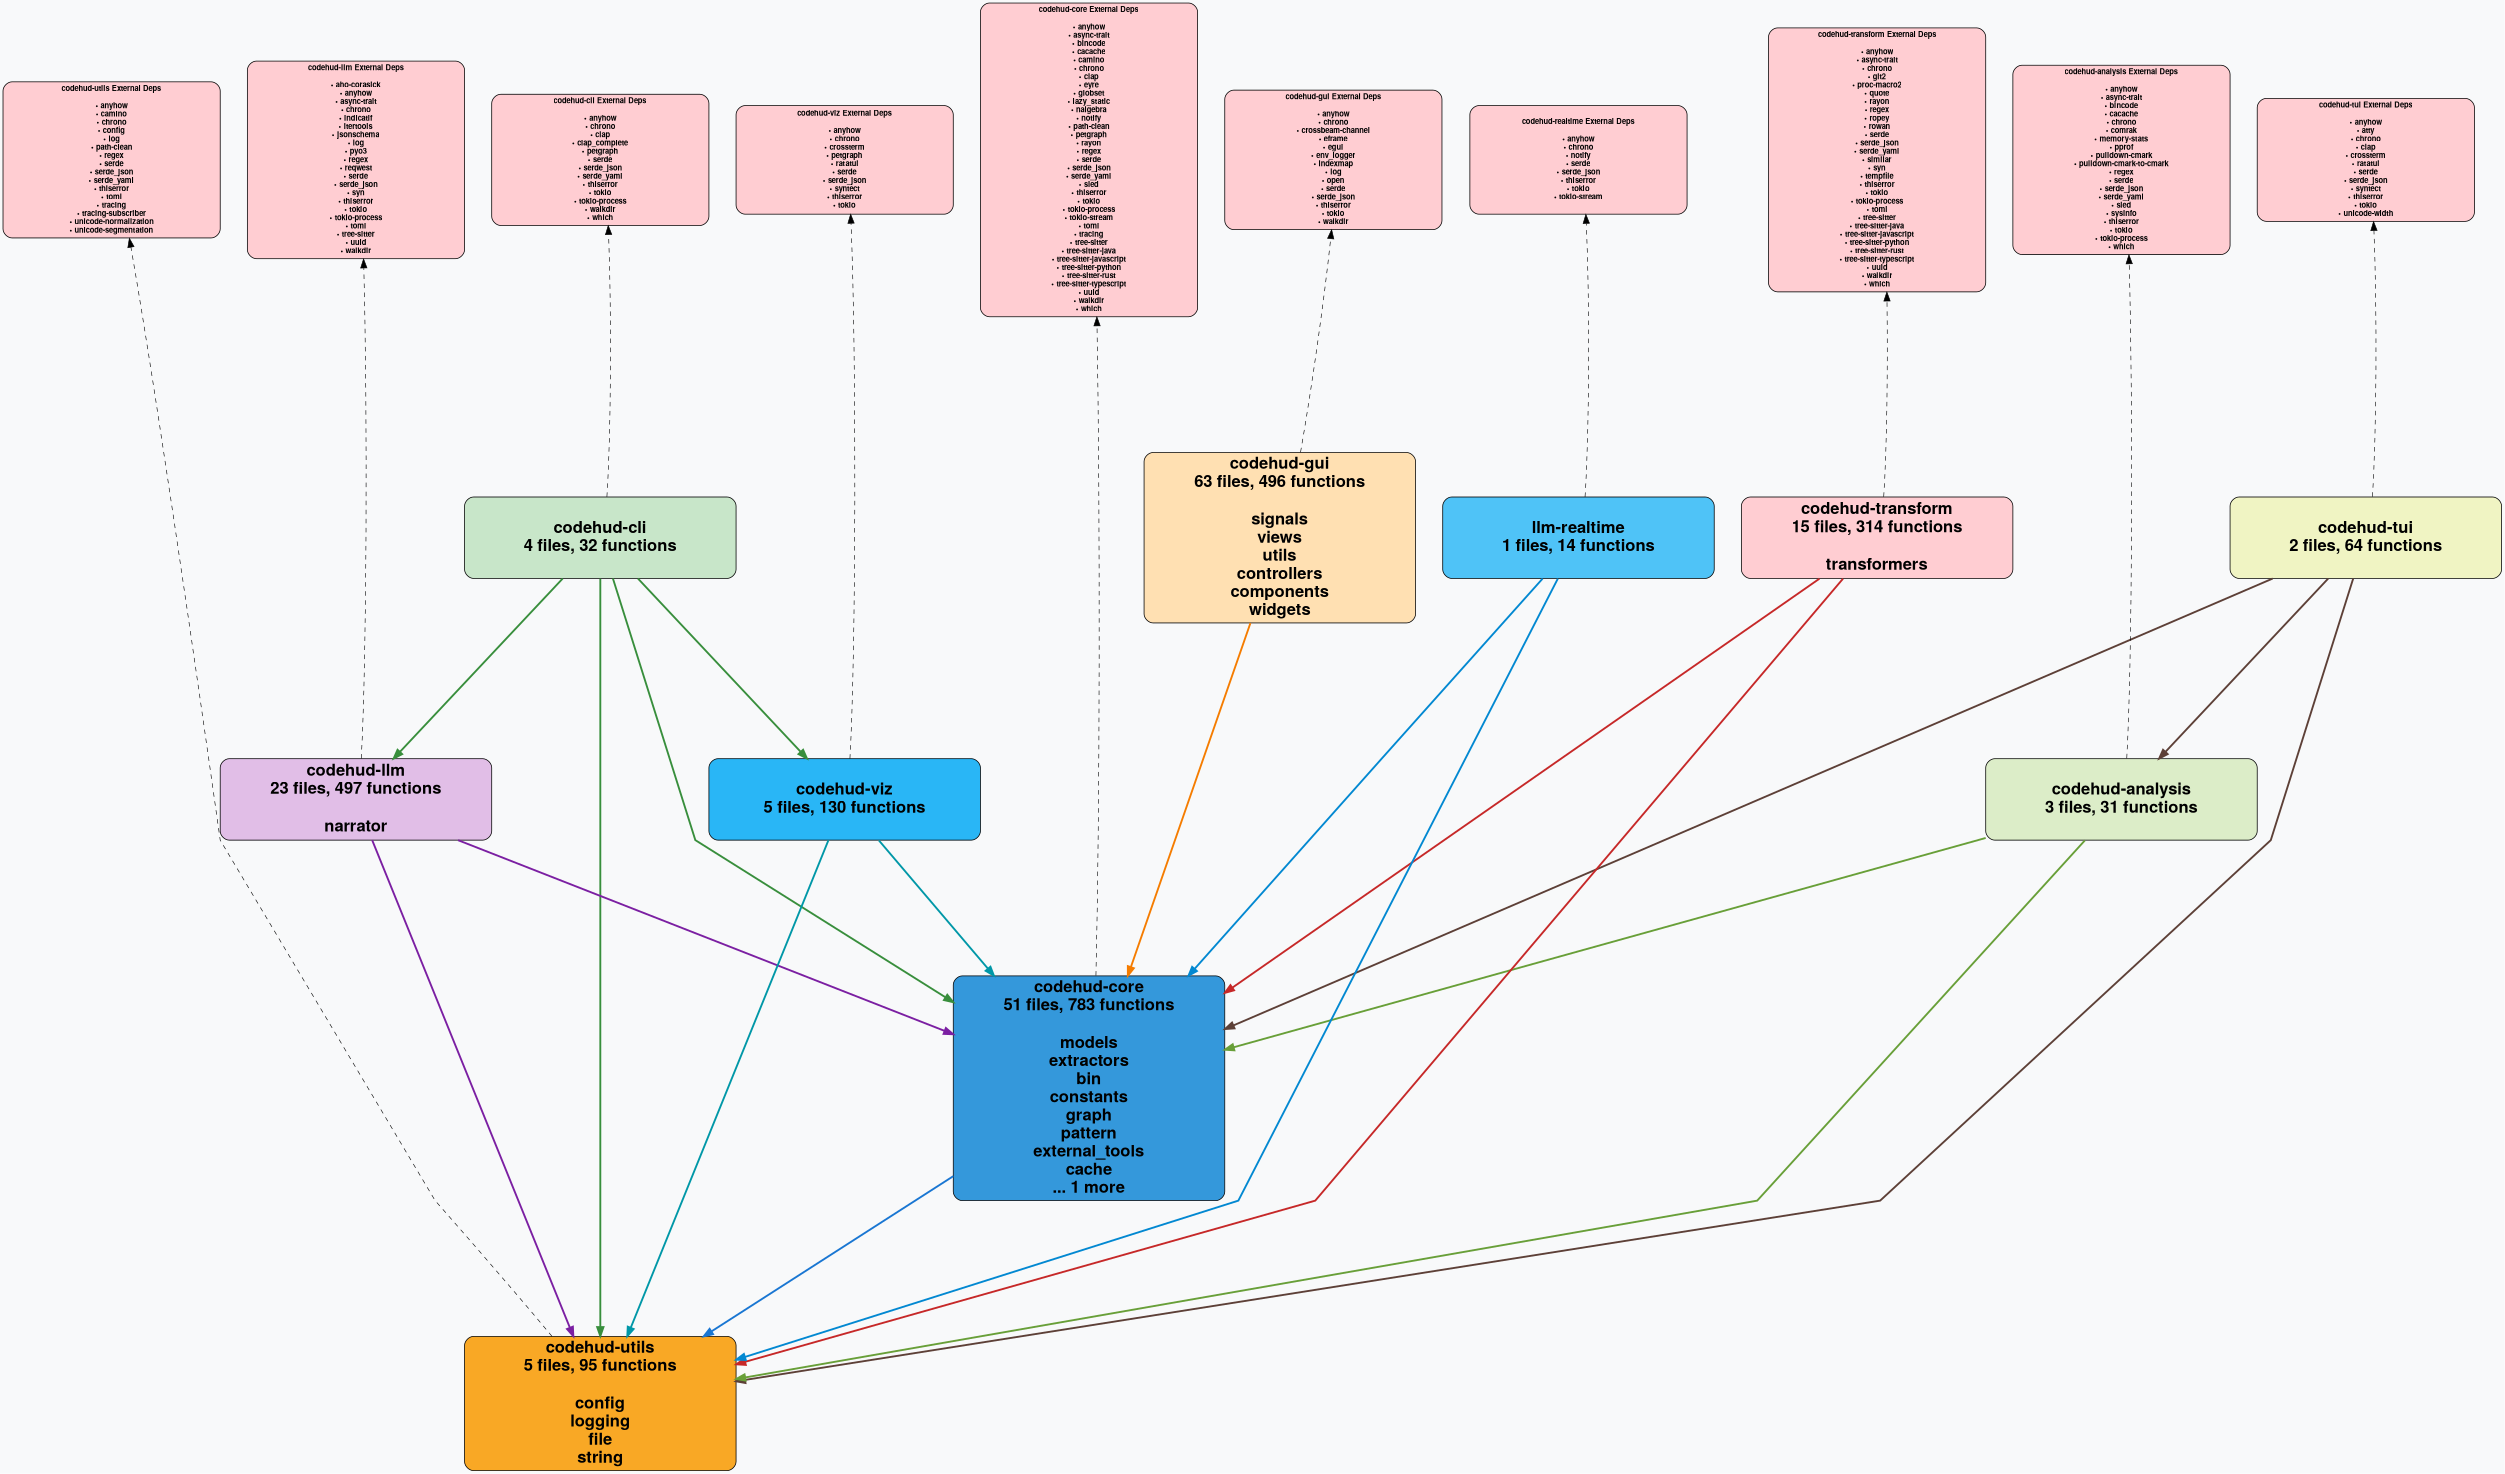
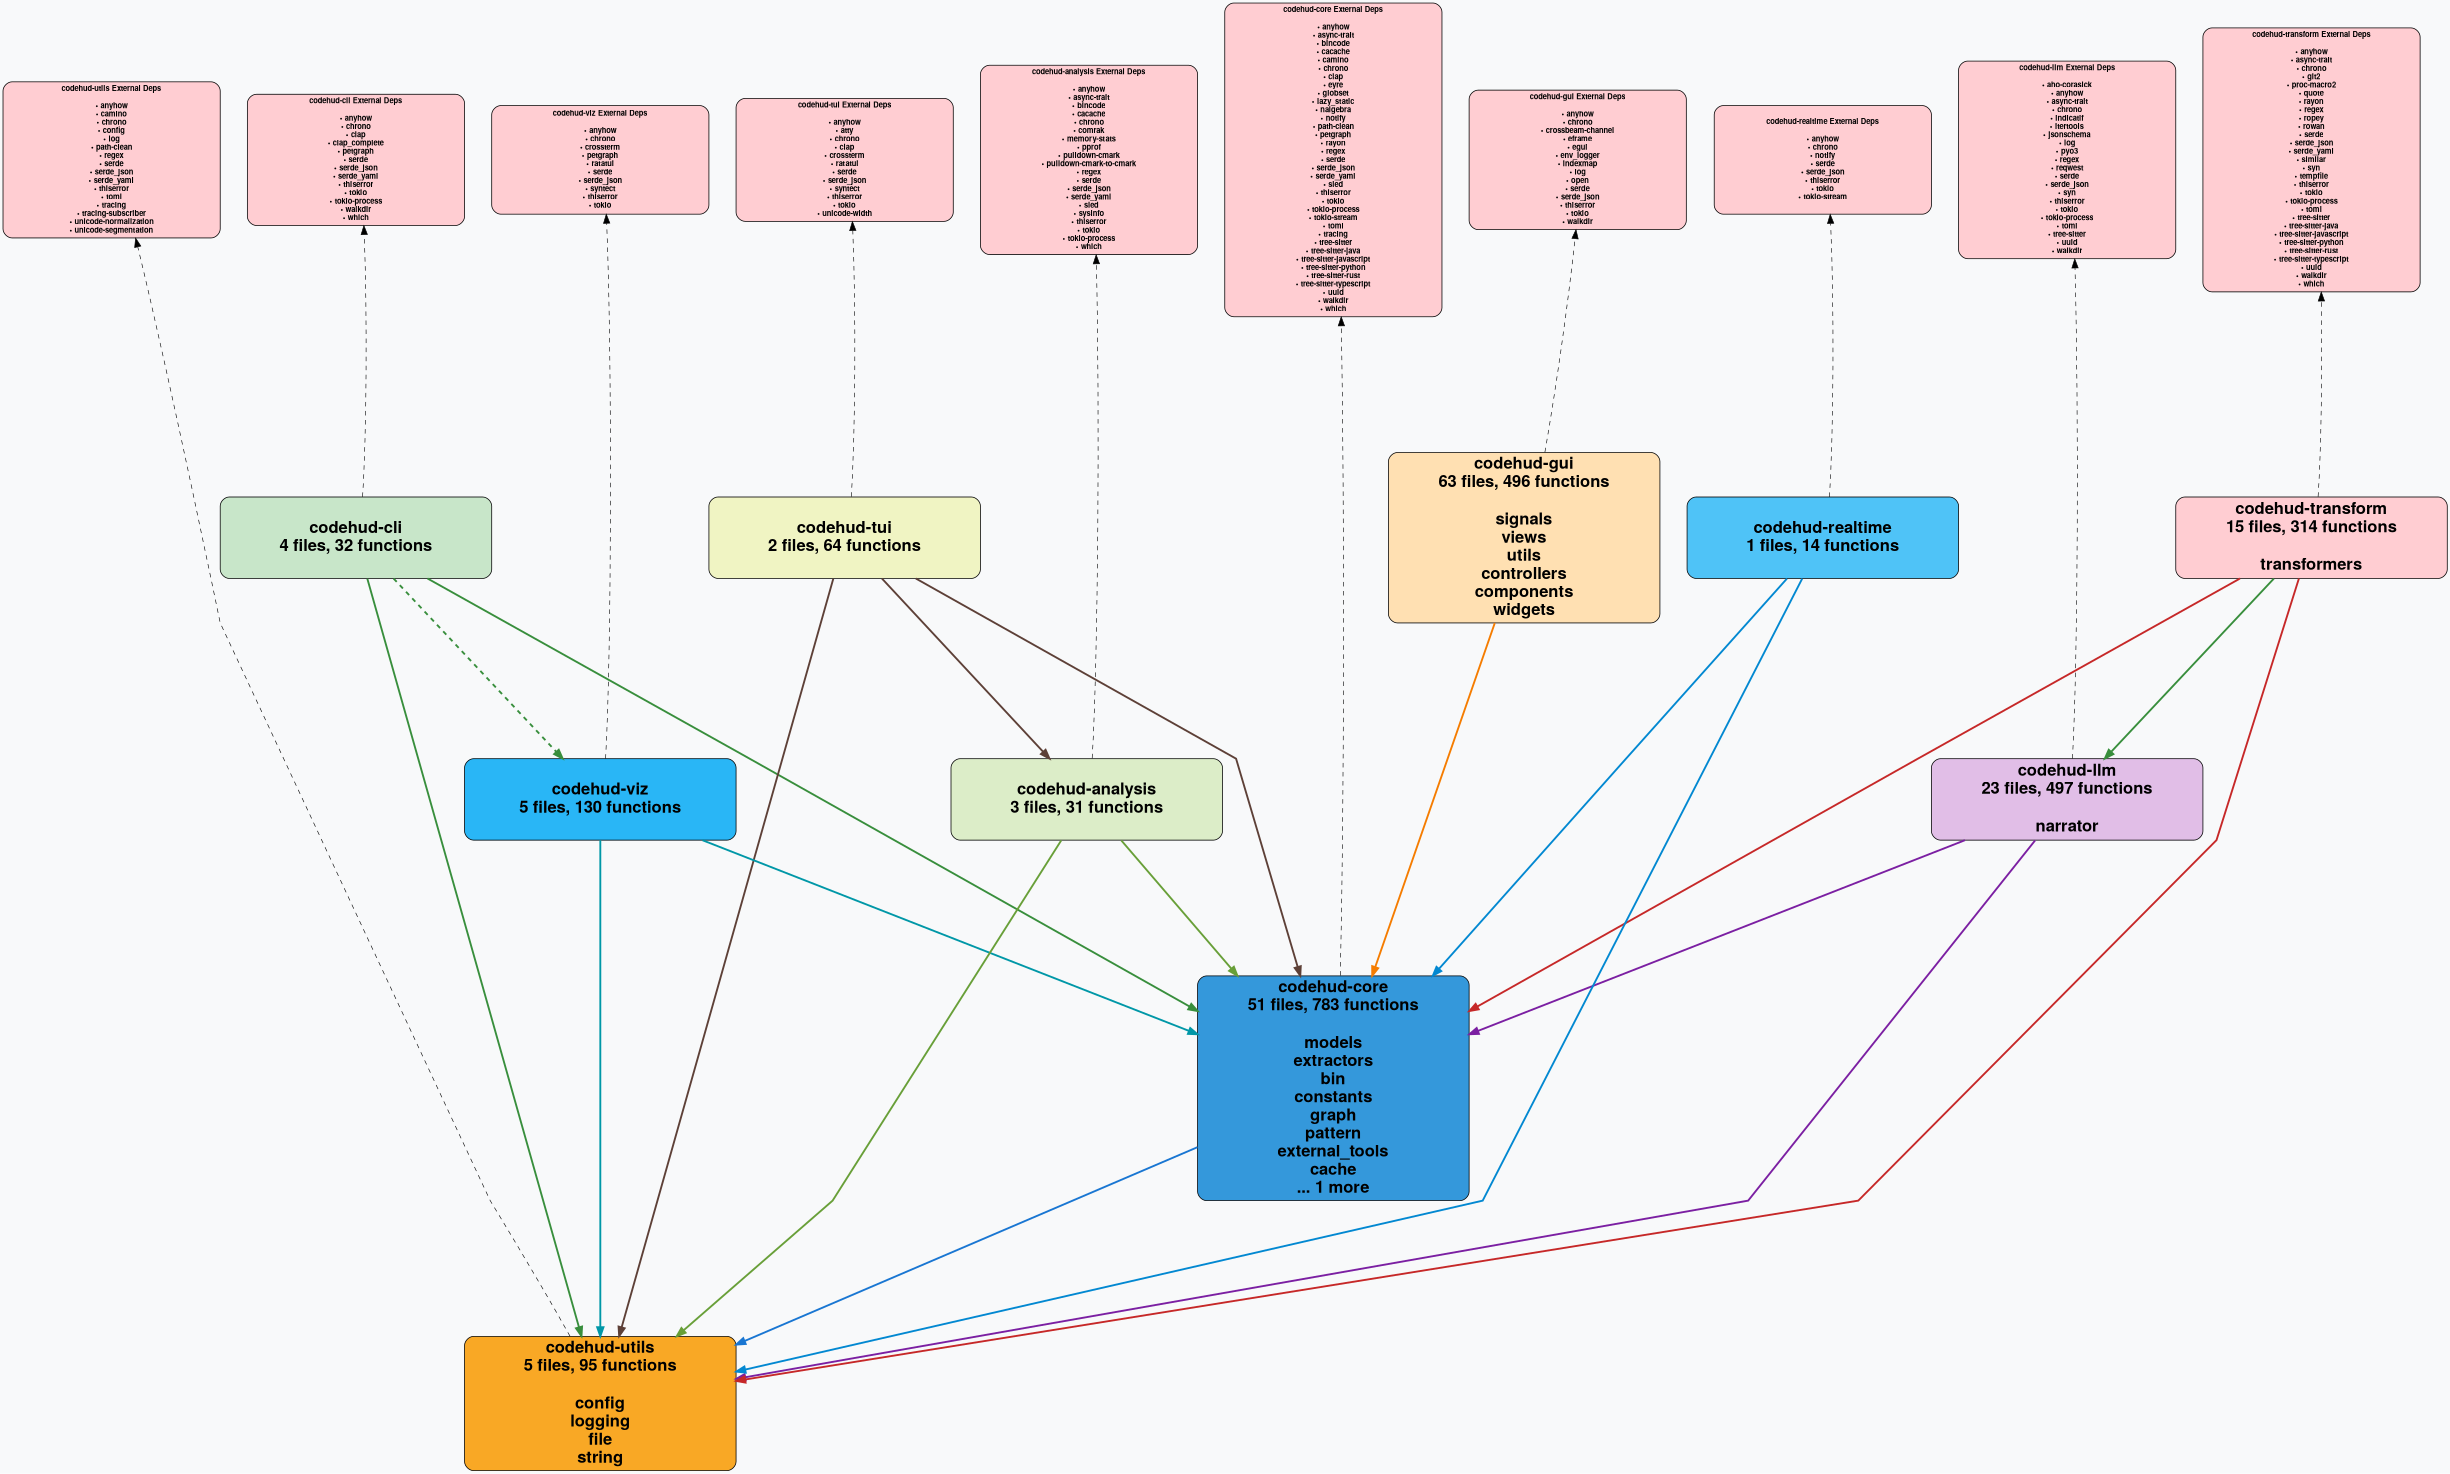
(1578, 538) -> (1823, 538)
(481, 665) -> (2193, 665)
(719, 665) -> (475, 665)
